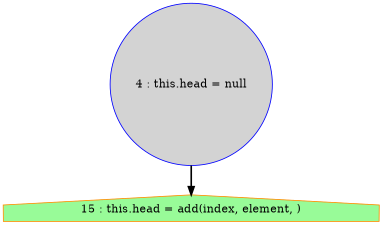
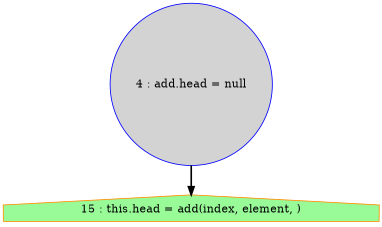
(191, 84) -> (191, 84)
